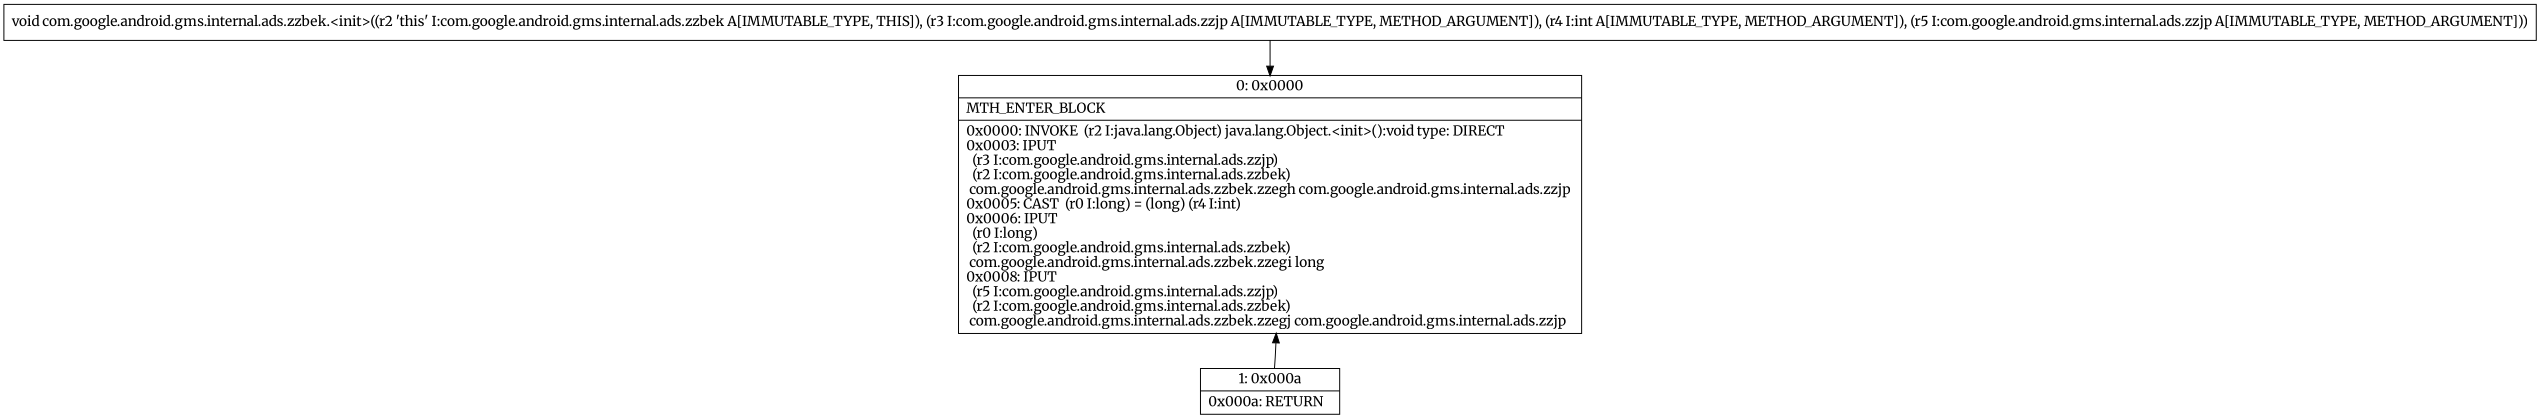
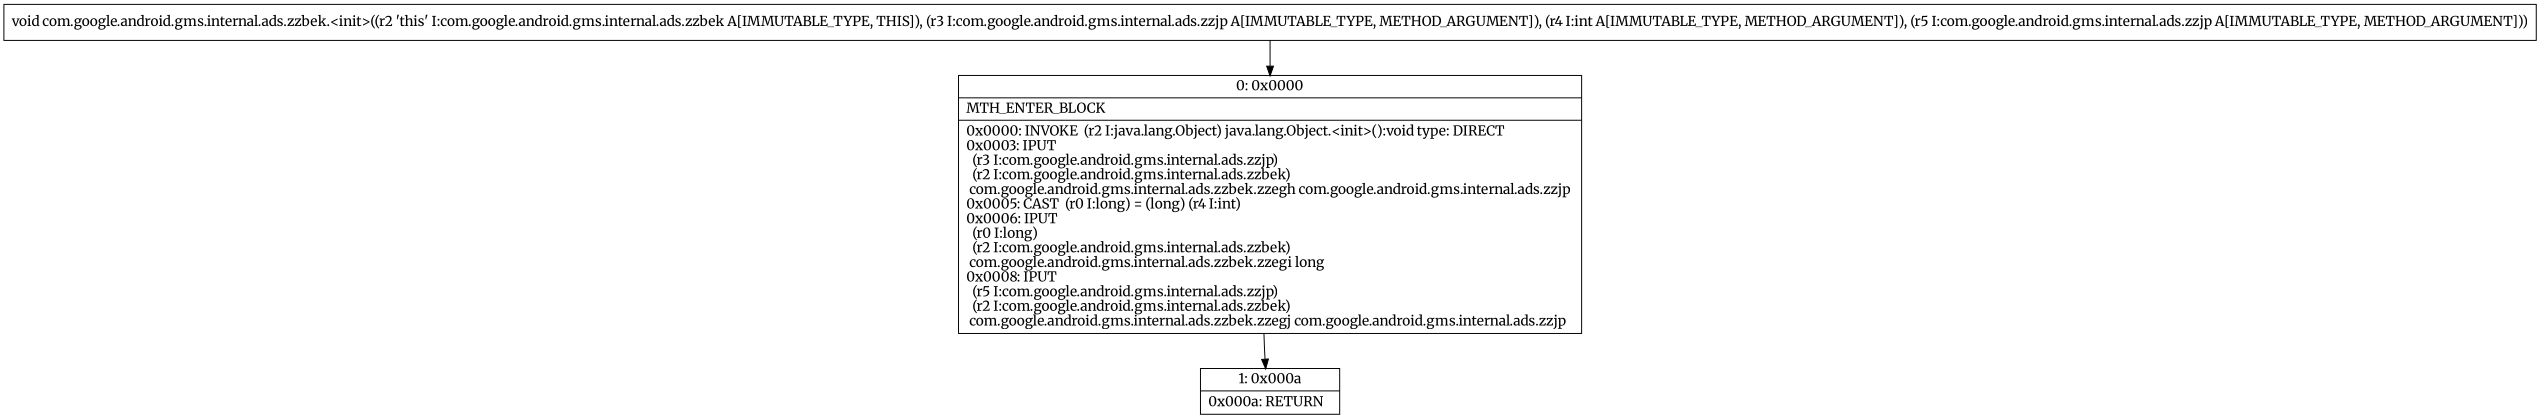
(1275, 356) -> (1264, 346)
